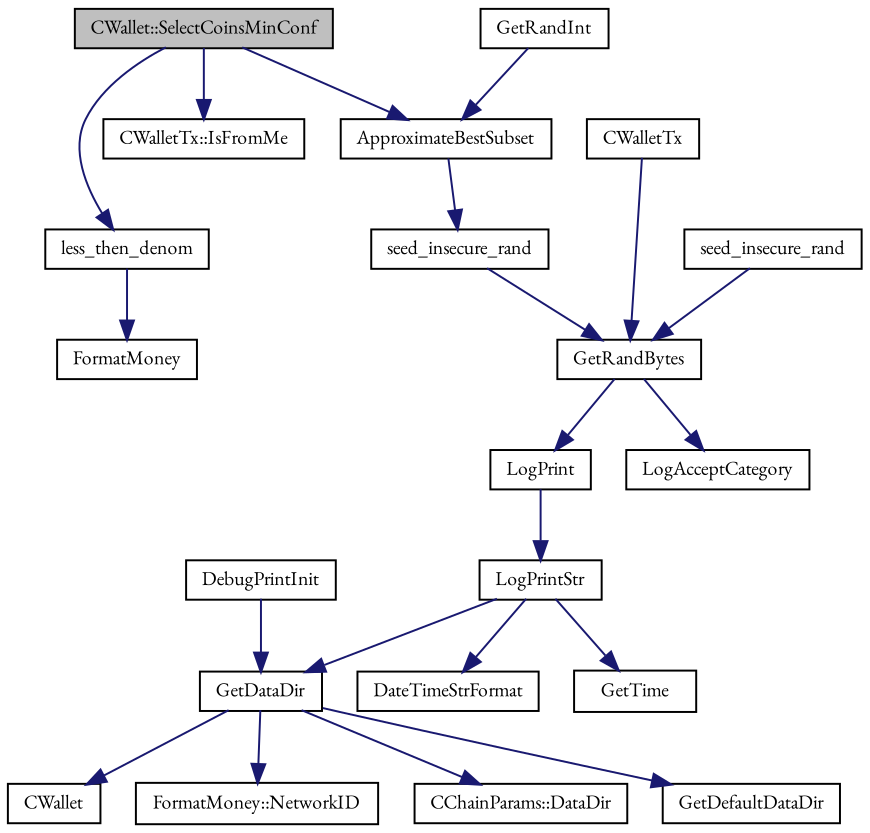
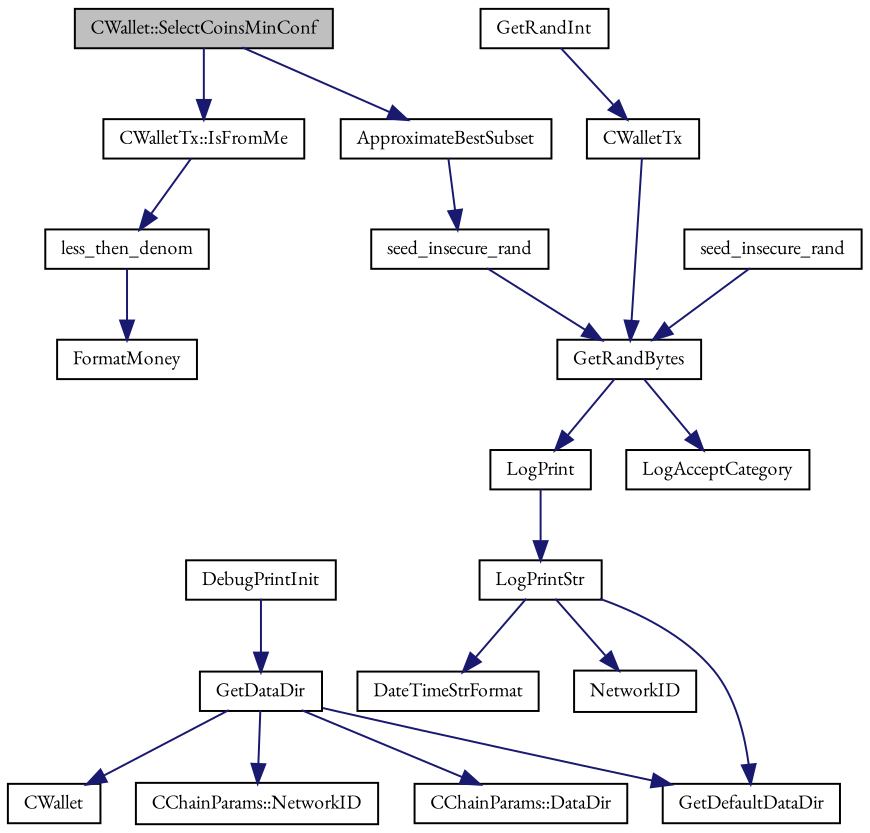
(502, 76) -> (587, 76)
(88, 115) -> (171, 186)
(411, 632) -> (702, 658)
(635, 691) -> (635, 691)
(257, 804) -> (257, 804)
